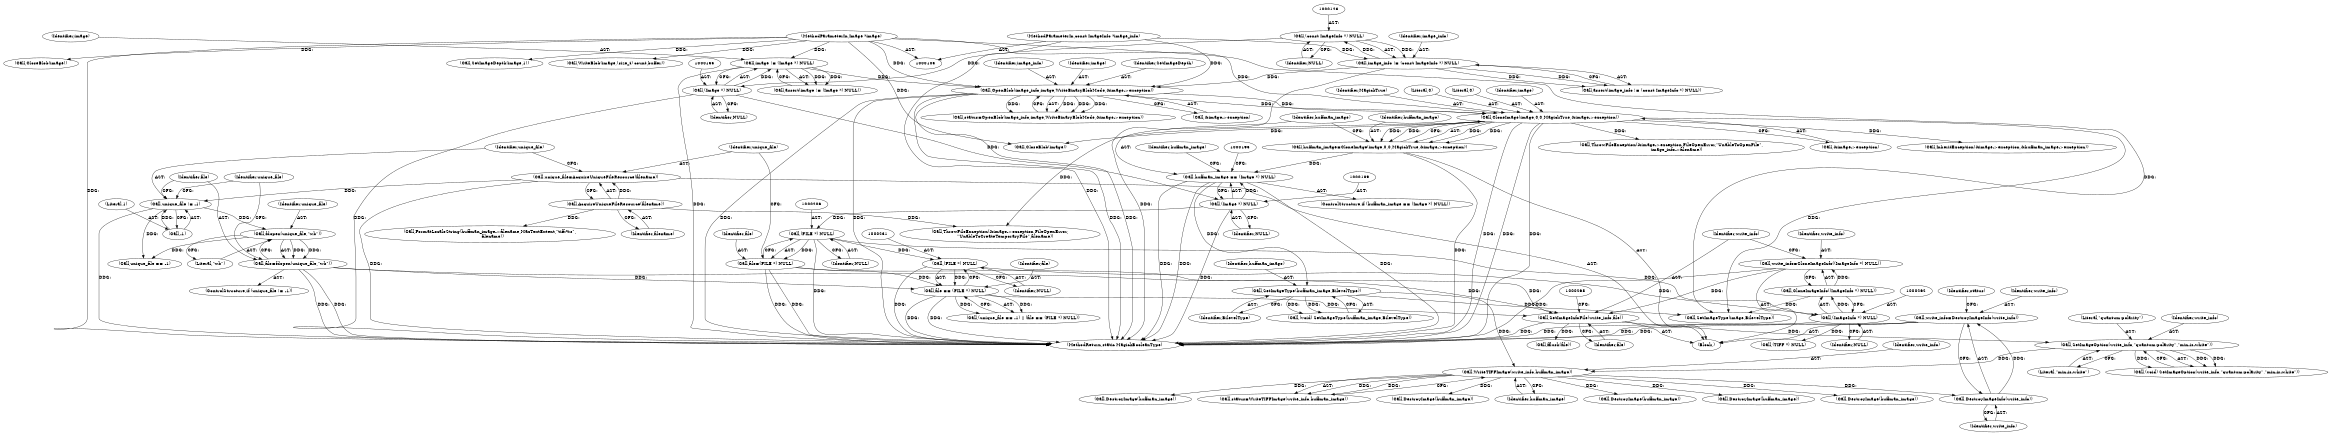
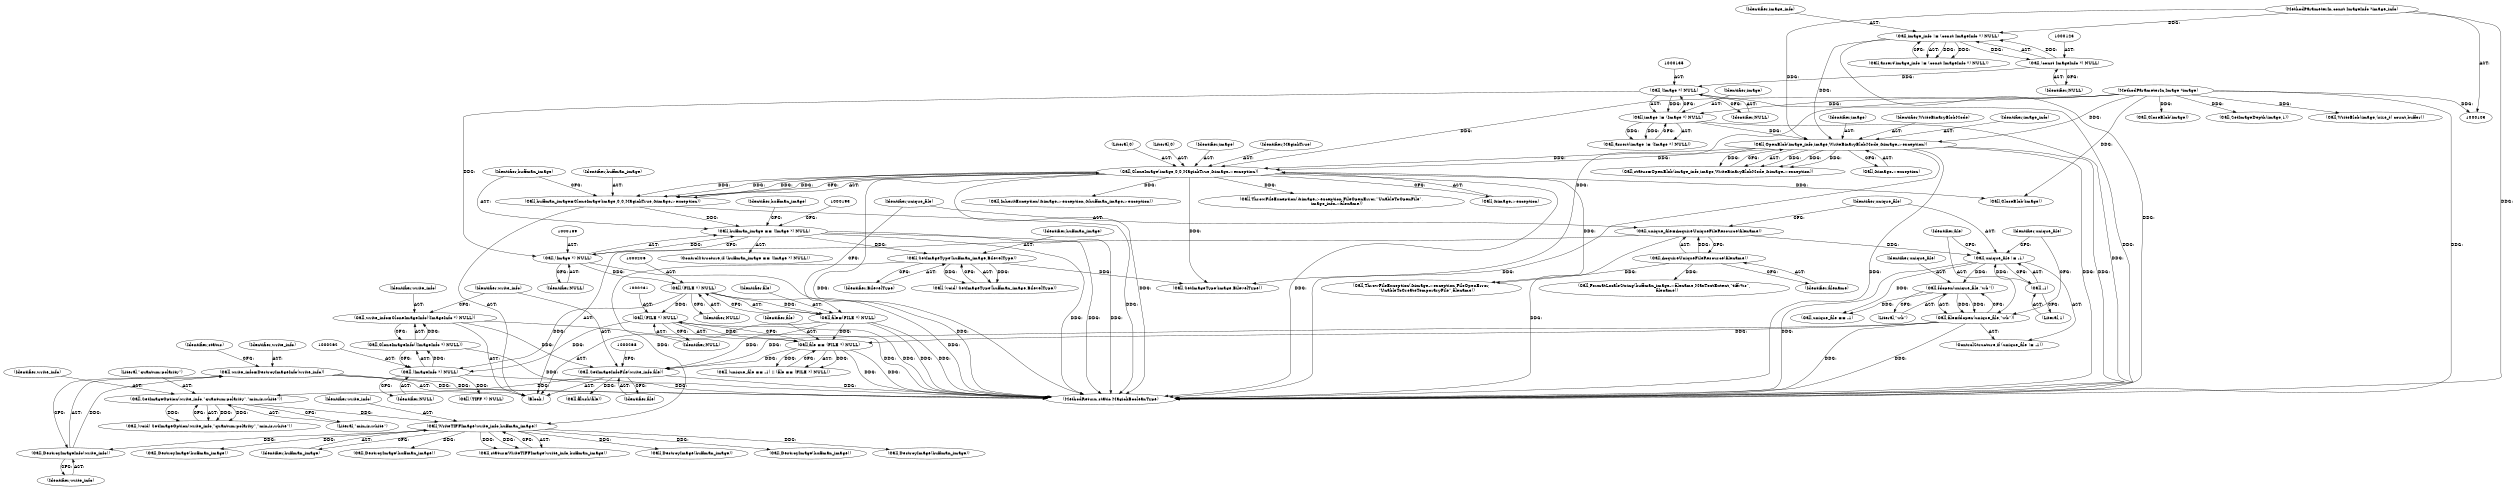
(911, 50) -> (2468, 104)
(1163, 63) -> (1933, 118)
none -> (2046, 302)
(1781, 304) -> (752, 387)
none -> (2072, 304)
none -> (672, 337)
